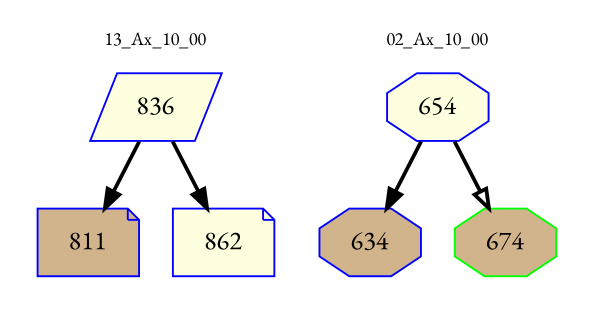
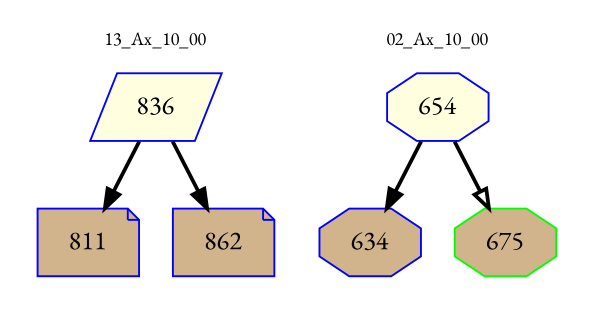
(224, 242) -> (224, 242)
(505, 242) -> (505, 242)
